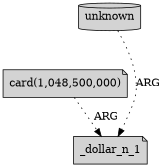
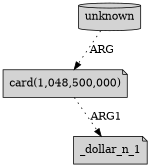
(136, 80) -> (90, 47)
(106, 117) -> (106, 117)
